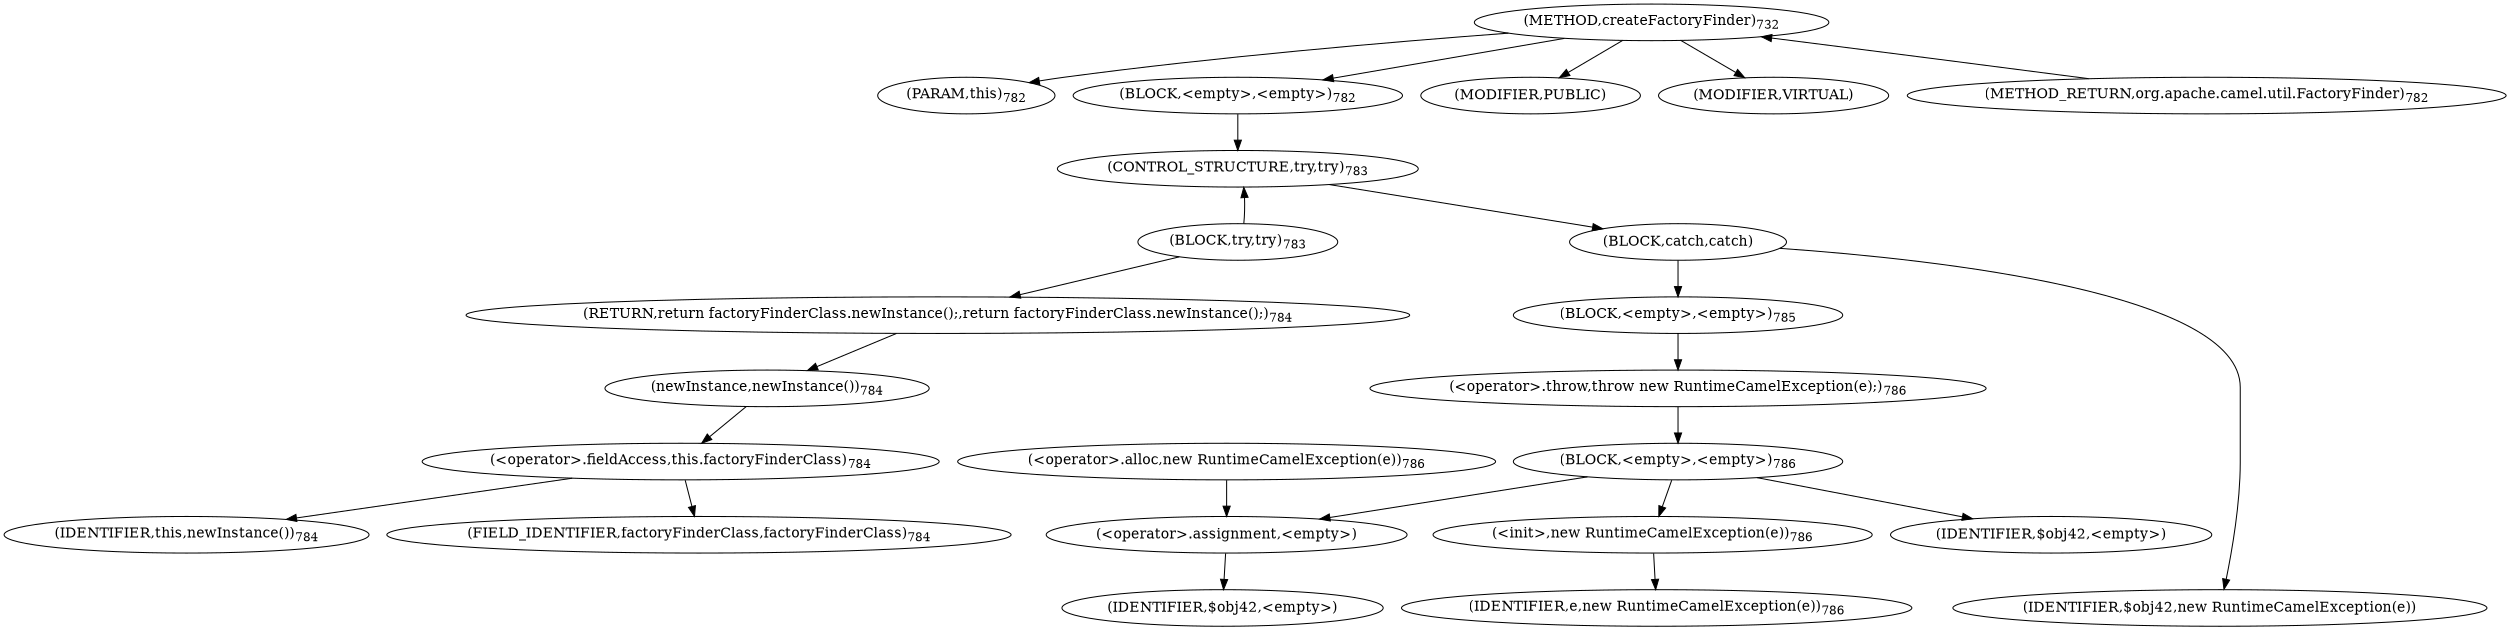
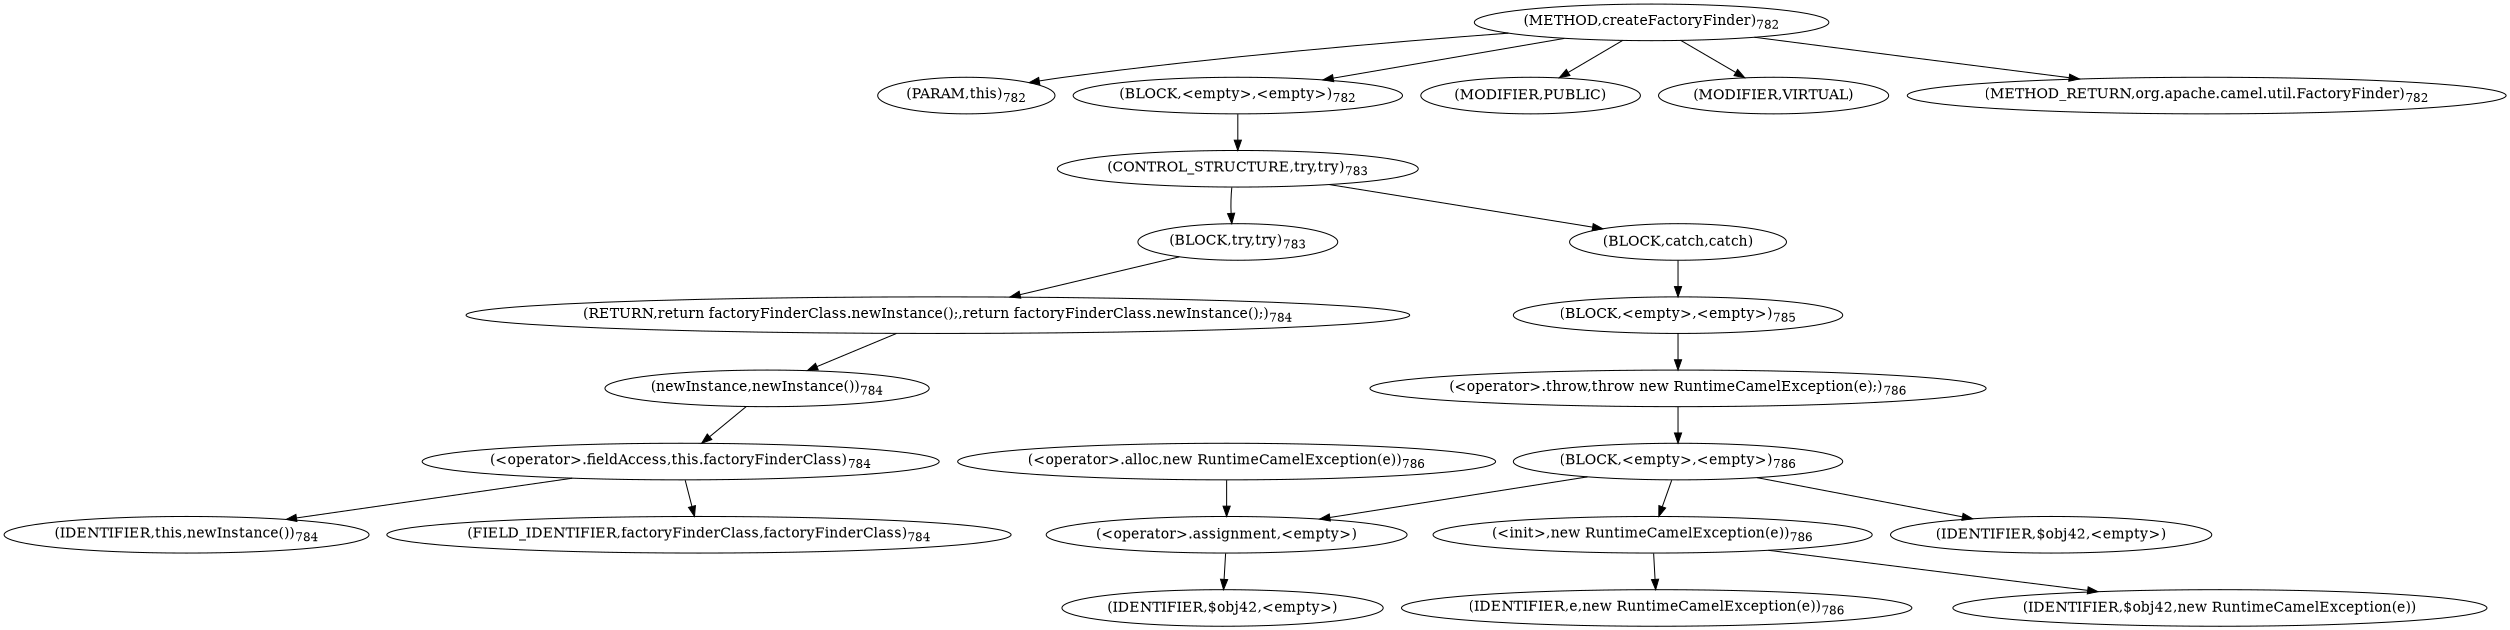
(1768, 21) -> (1768, 21)
(1930, 58) -> (1912, 58)
(1245, 211) -> (1231, 200)
(2122, 301) -> (1928, 570)
